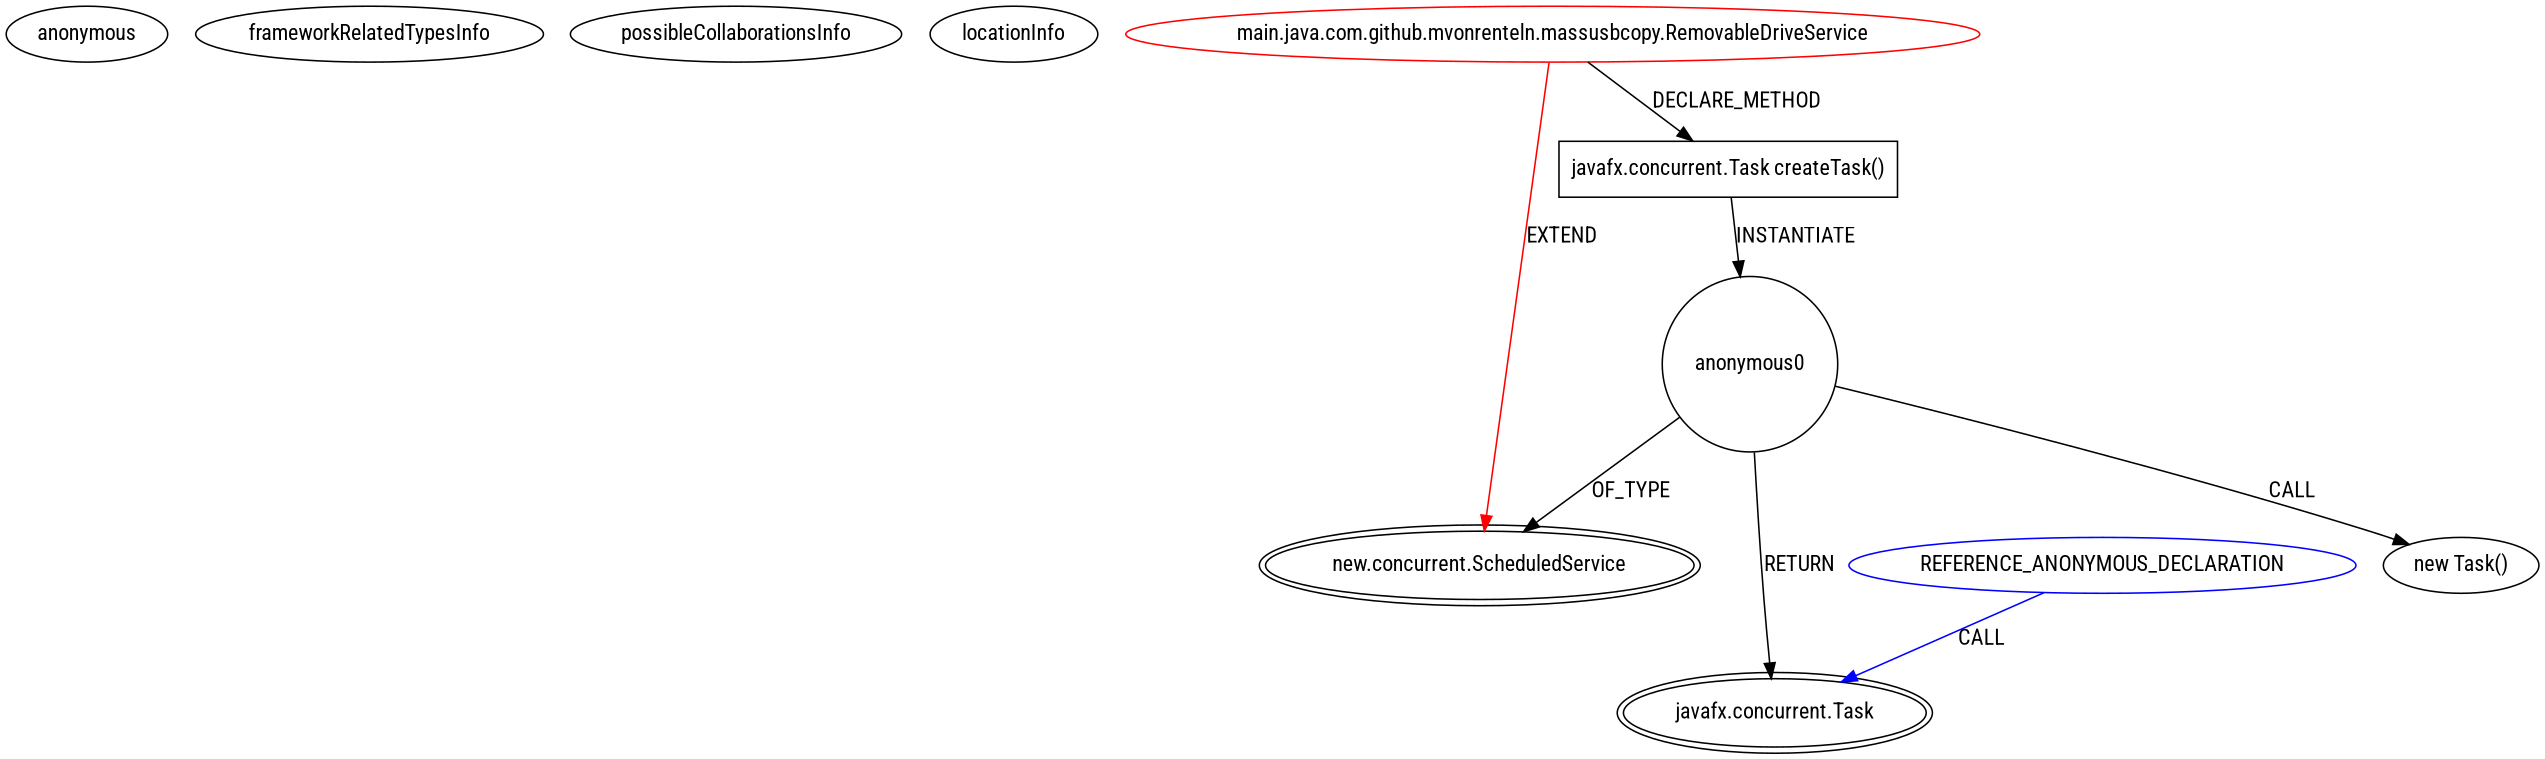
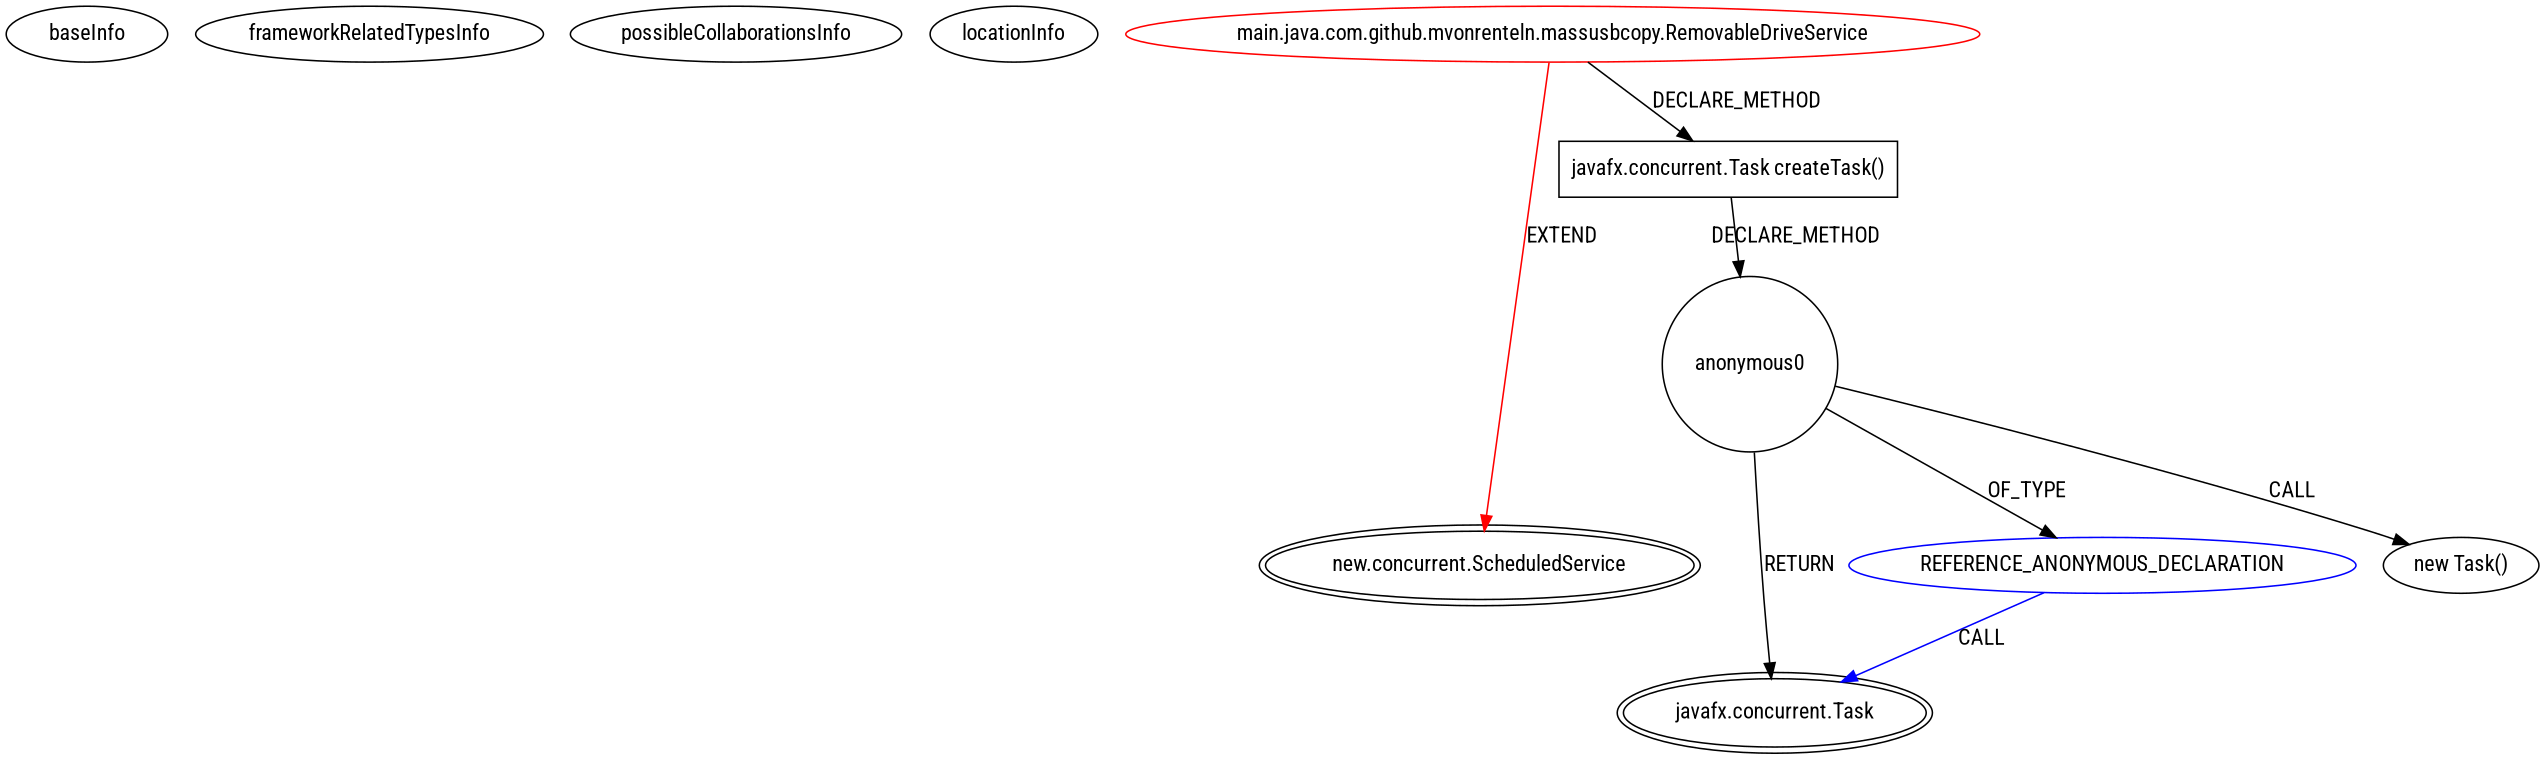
(87, 34) -> (87, 34)
(1796, 237) -> (1796, 237)
(1608, 470) -> (1934, 469)
